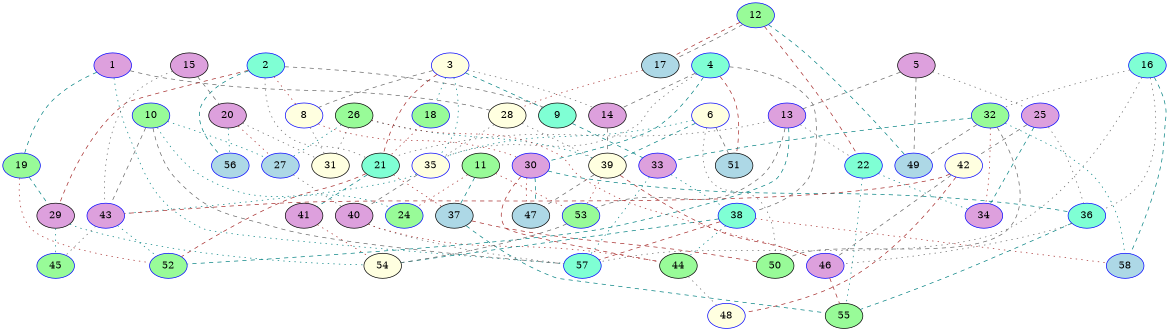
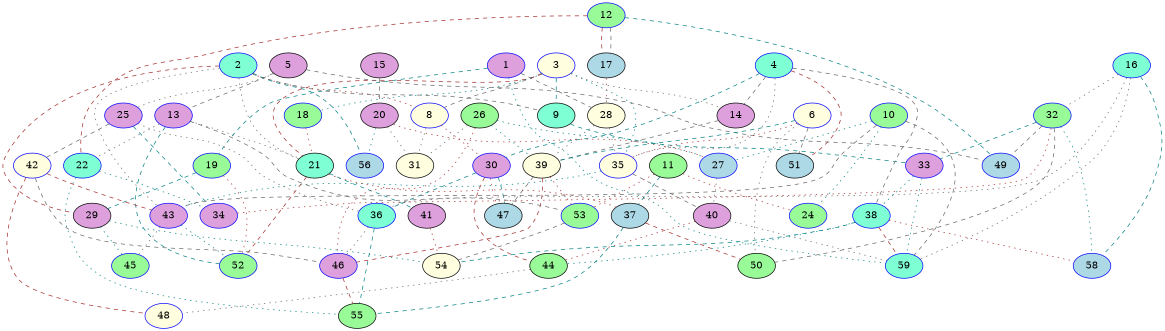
(115, 124) -> (100, 102)
(568, 136) -> (719, 140)
(582, 266) -> (904, 266)
